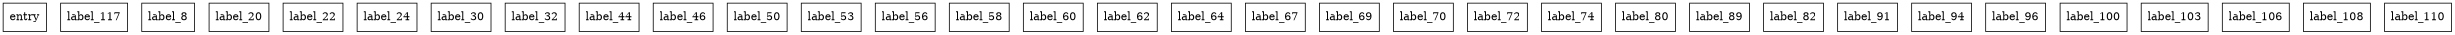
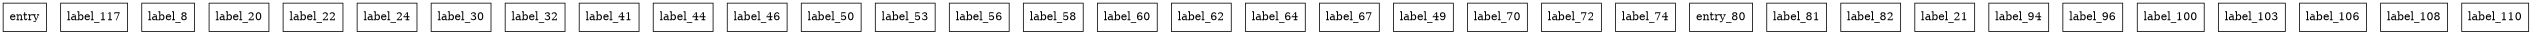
none -> (609, 17)
(1349, 17) -> (1423, 17)
(1645, 17) -> (1721, 17)
(1720, 17) -> (1797, 17)
(1868, 17) -> (1945, 17)
